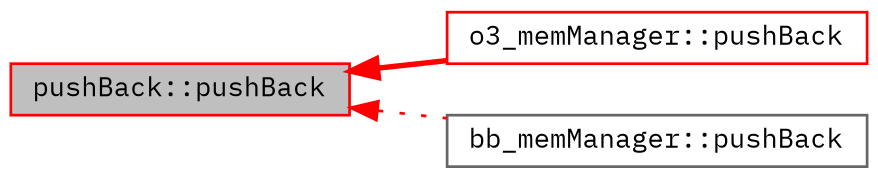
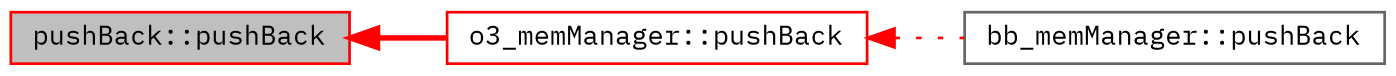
(412, 114) -> (929, 38)
